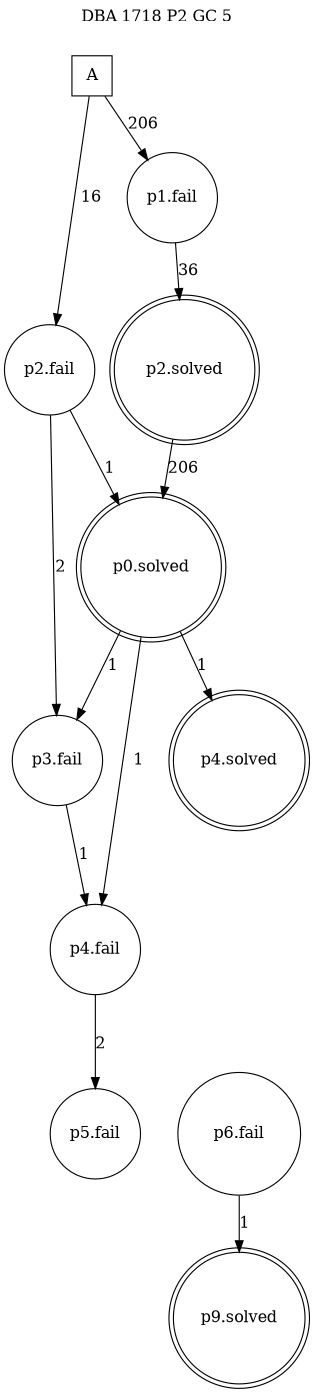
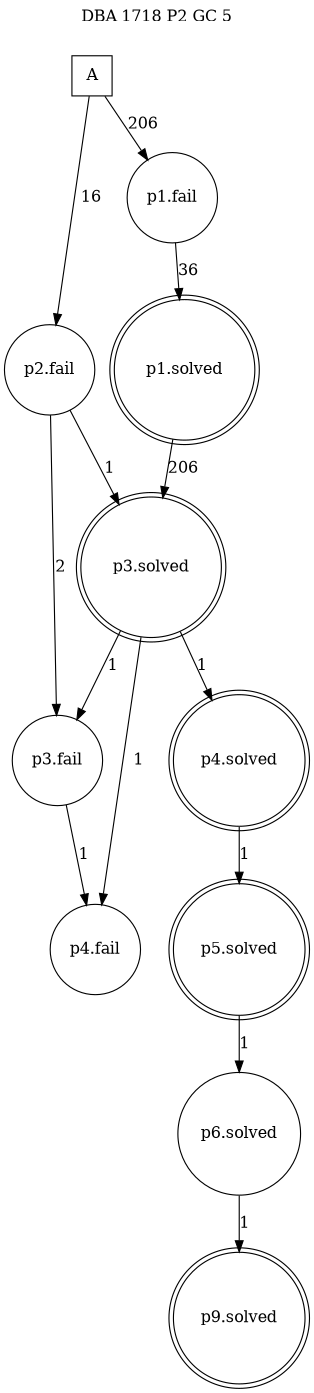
(185, 370) -> (185, 370)
(151, 567) -> (151, 567)
none -> (239, 950)
(95, 1134) -> none
(239, 1134) -> (239, 1134)
